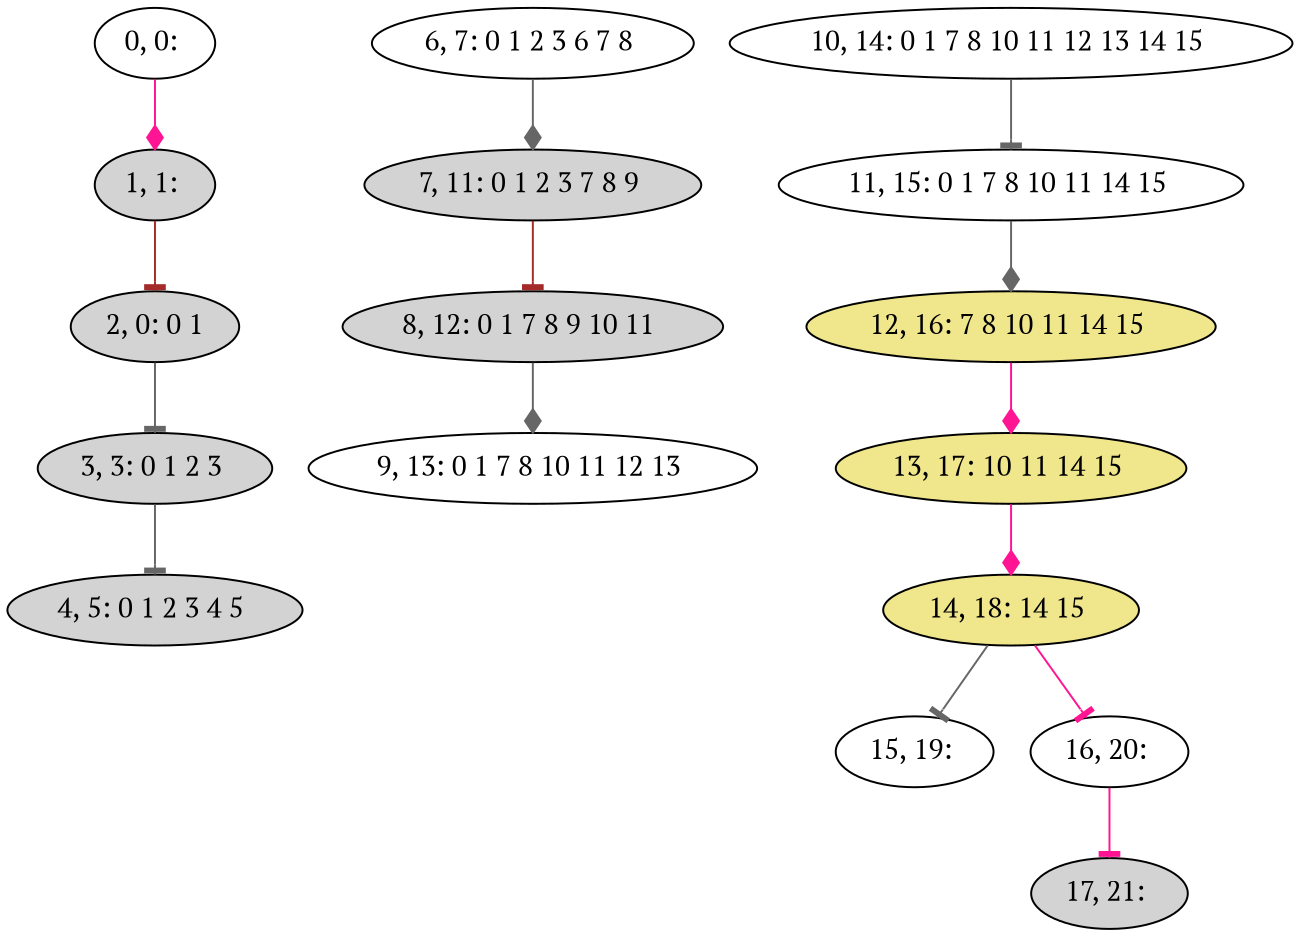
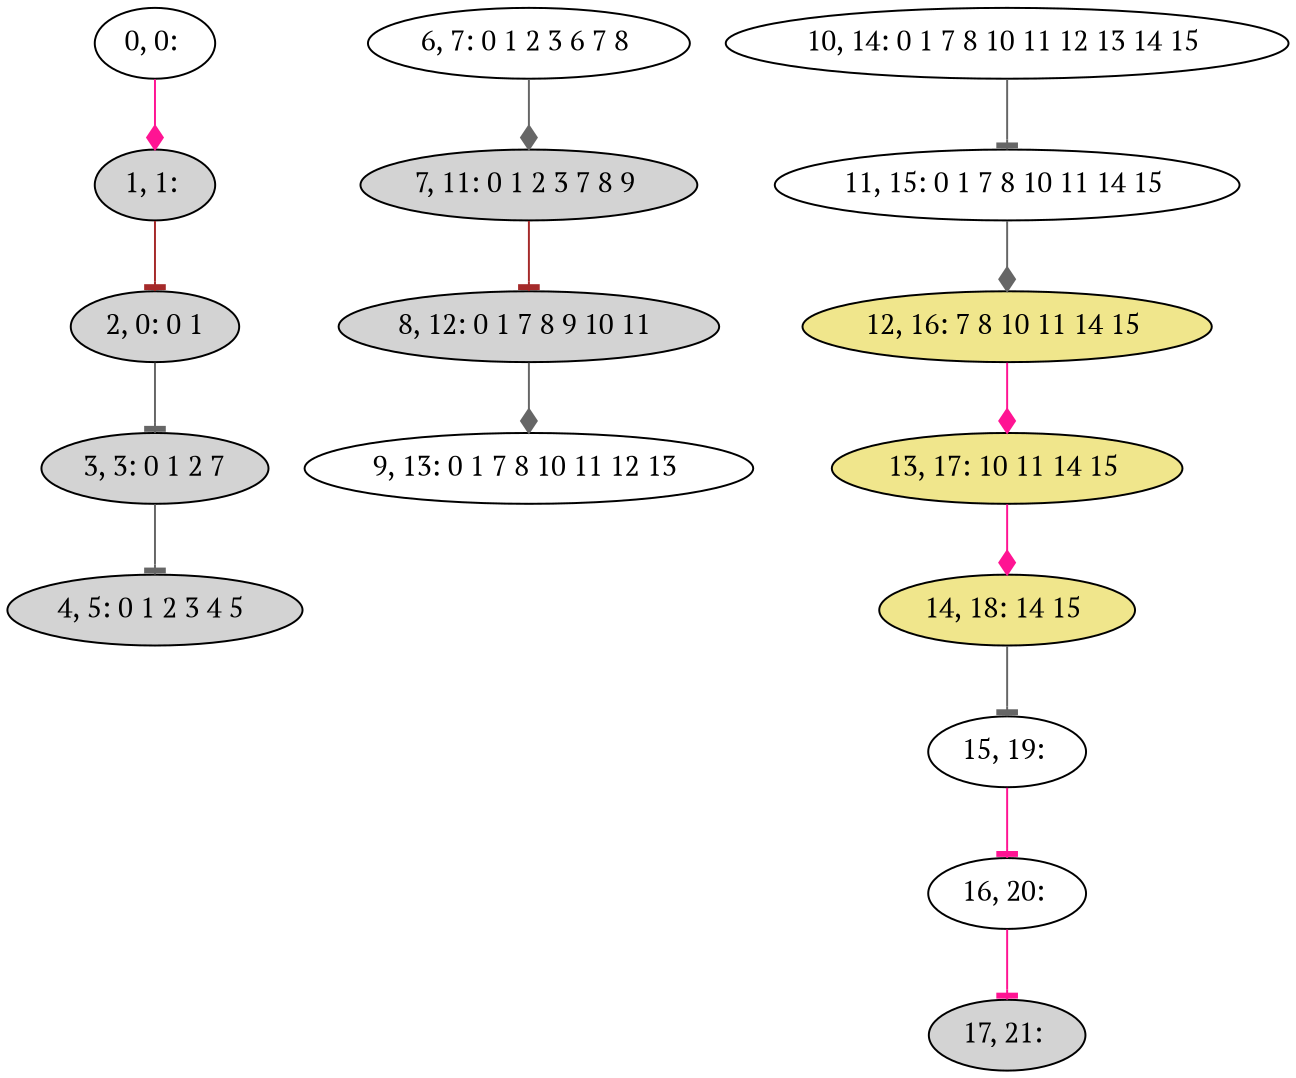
(155, 468) -> (155, 468)
(1058, 677) -> (1007, 818)
